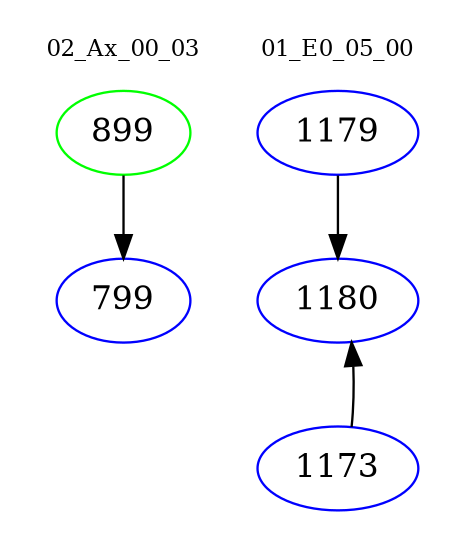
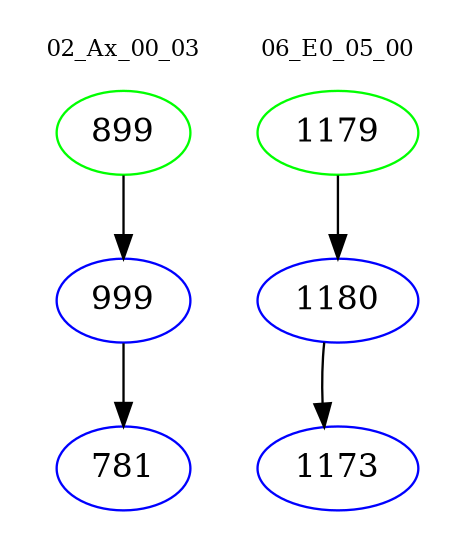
(338, 50) -> (338, 50)
(338, 133) -> (338, 133)
(124, 301) -> (124, 301)
(353, 397) -> (322, 373)
none -> (124, 468)
